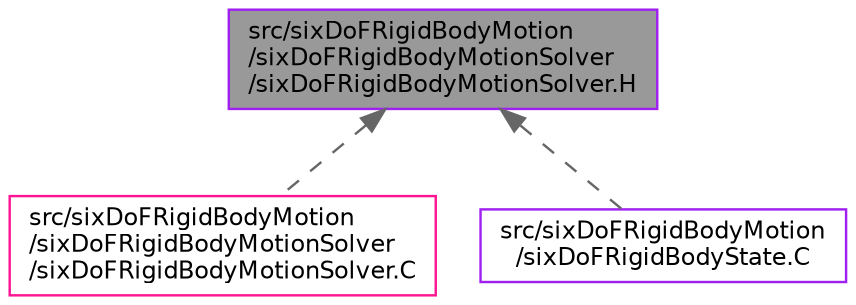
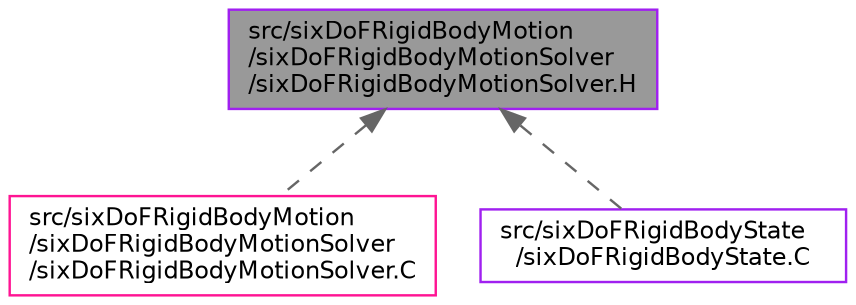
(663, 246) -> (663, 246)
